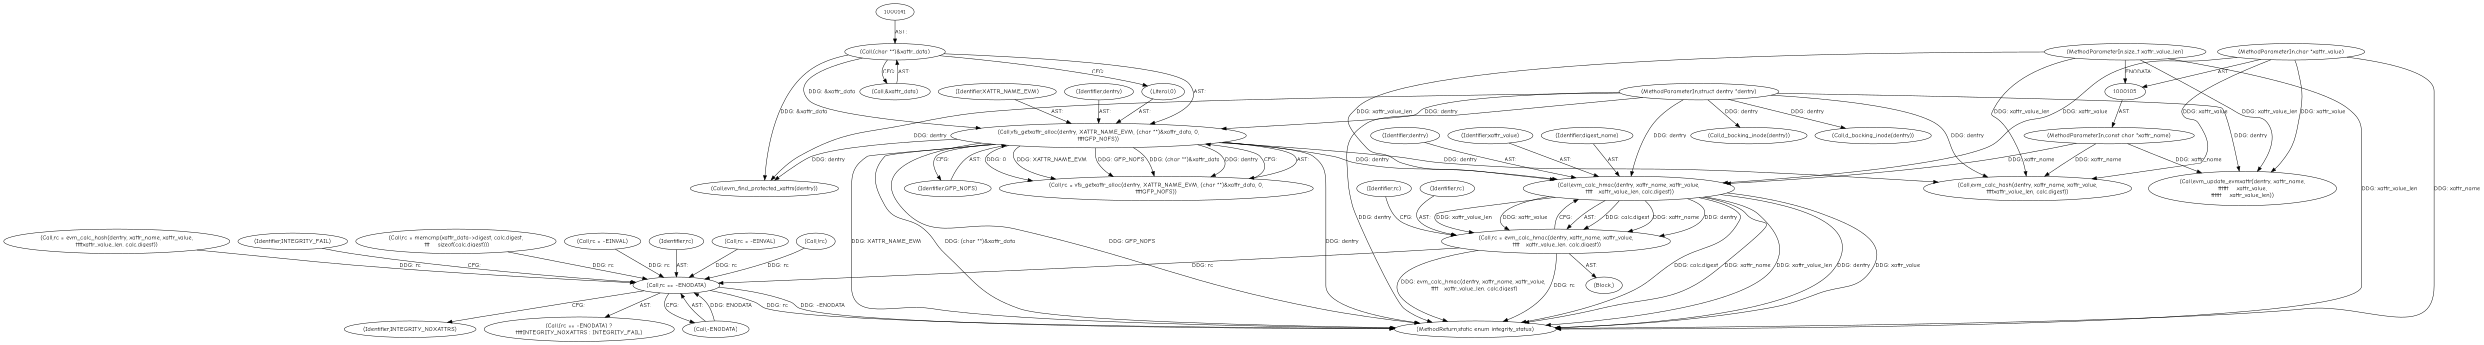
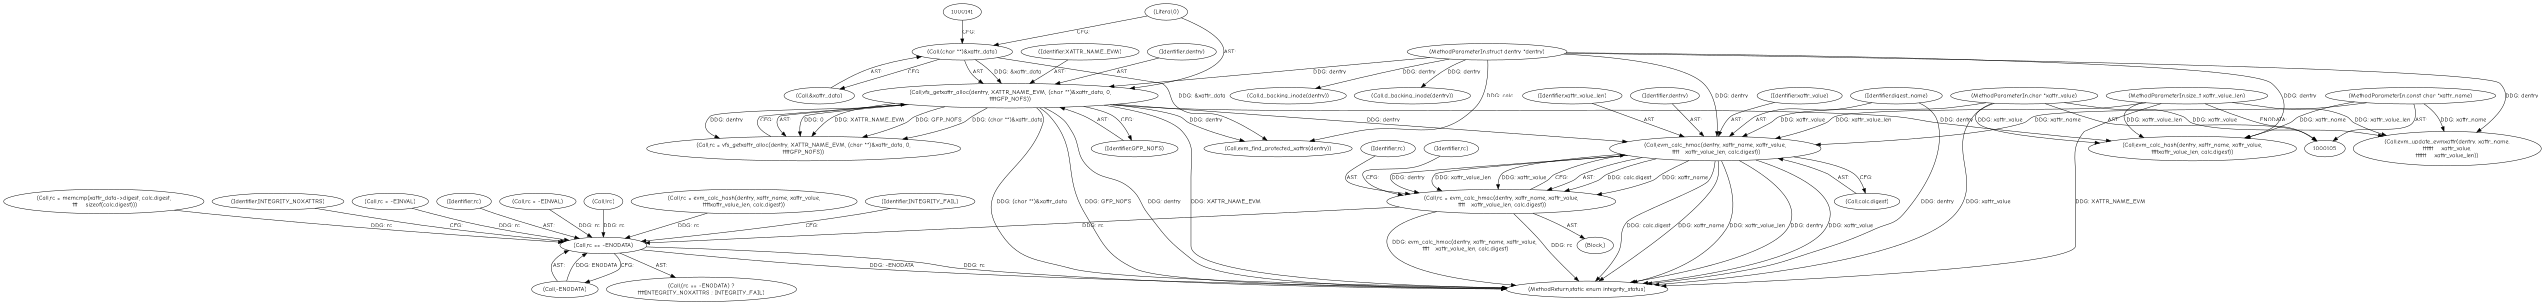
(902, 32) -> (970, 32)
(1042, 67) -> (1073, 30)
none -> (1572, 96)
(2118, 112) -> (2384, 129)
(1364, 125) -> (1843, 242)
(930, 136) -> (1500, 96)
(2390, 188) -> (2111, 201)
(2457, 188) -> (1988, 201)
none -> (1867, 201)
(548, 306) -> (437, 227)
